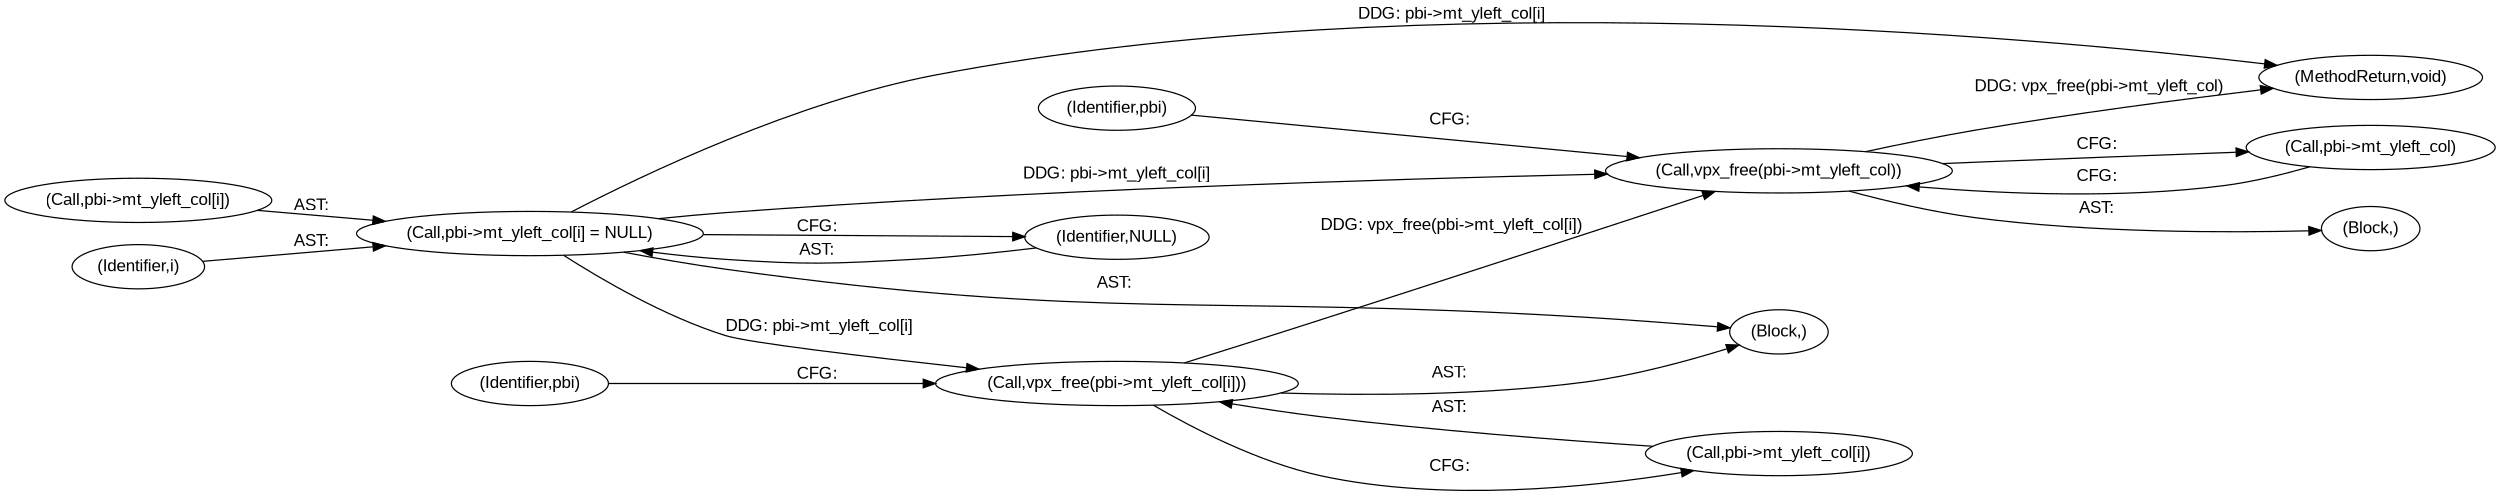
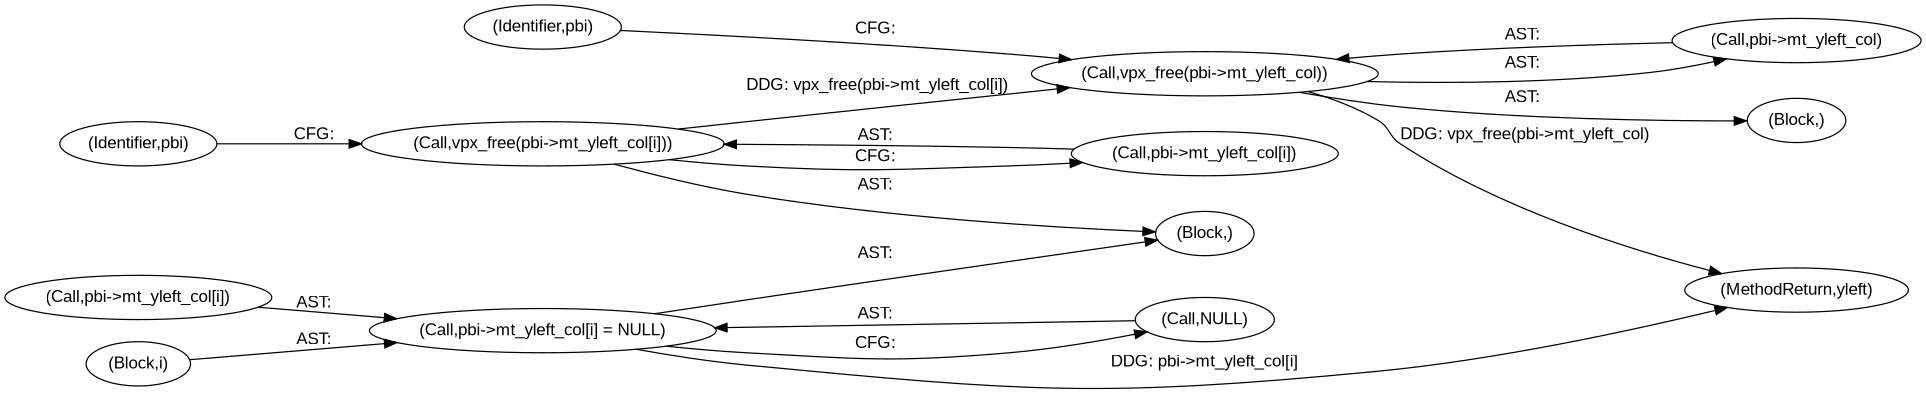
(2371, 77) -> (1797, 290)
(2099, 144) -> (1525, 63)
(2099, 176) -> (1525, 35)
(1126, 190) -> none
(1117, 237) -> (1205, 320)
(138, 267) -> (138, 364)
(756, 342) -> none
